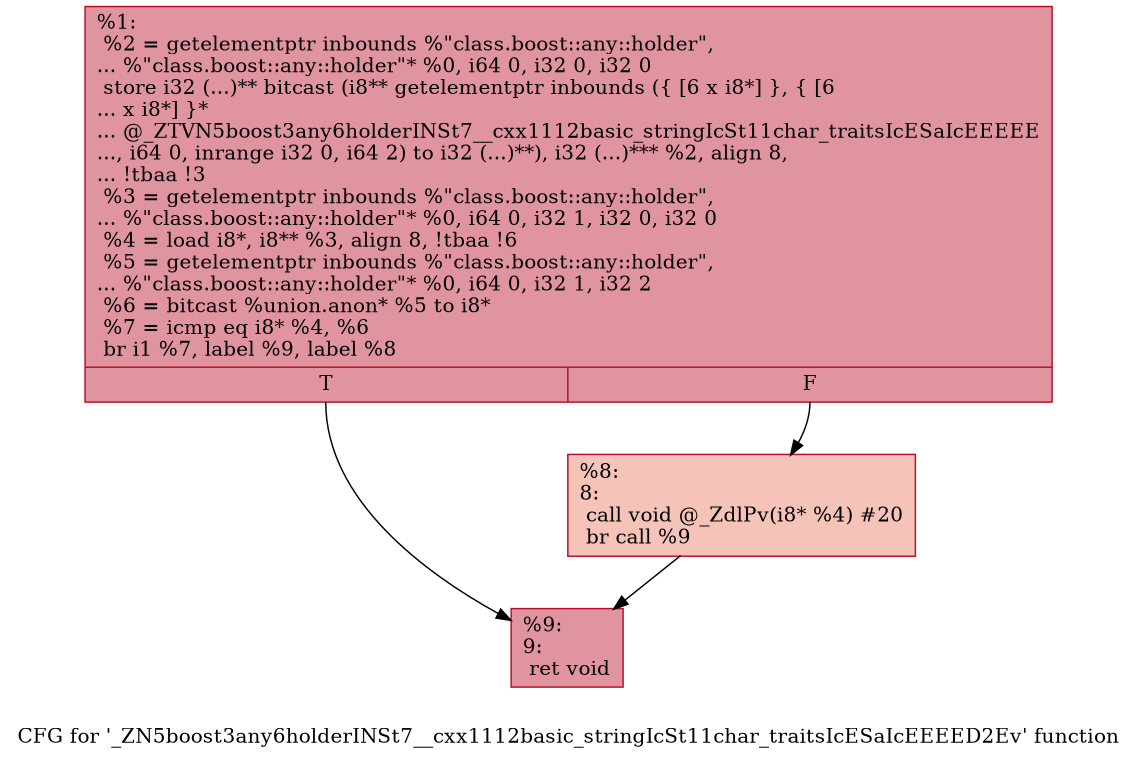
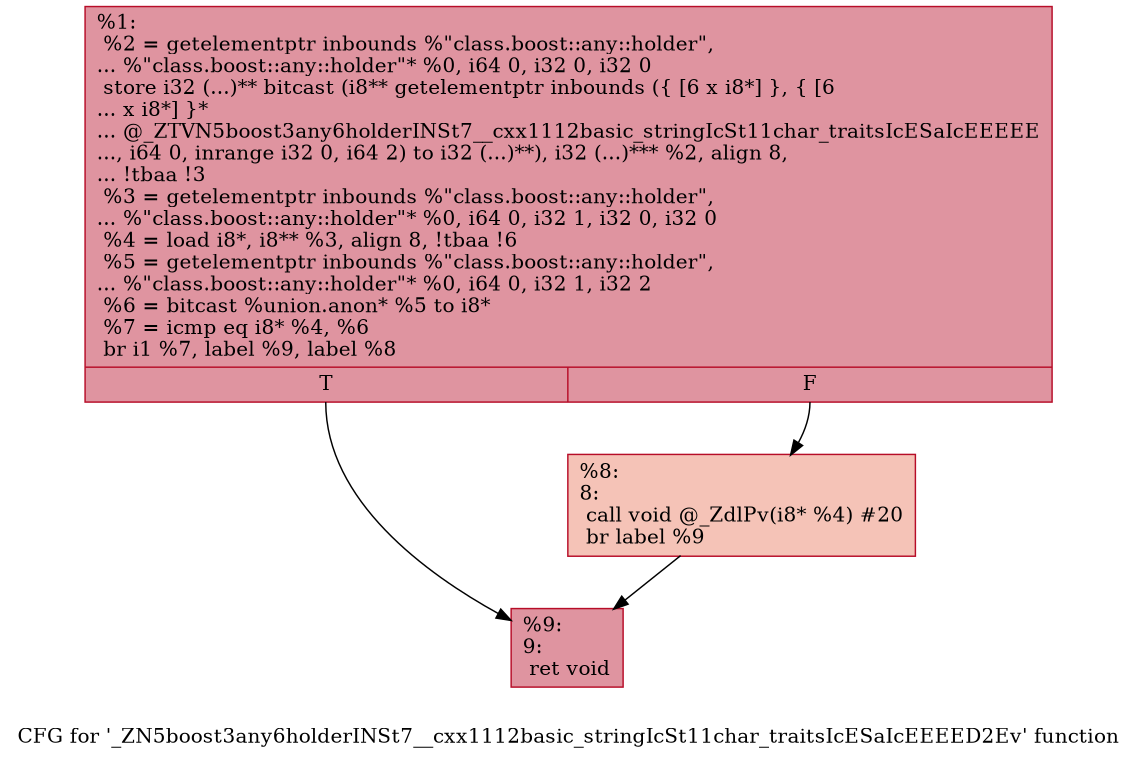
(635, 537) -> (643, 537)
